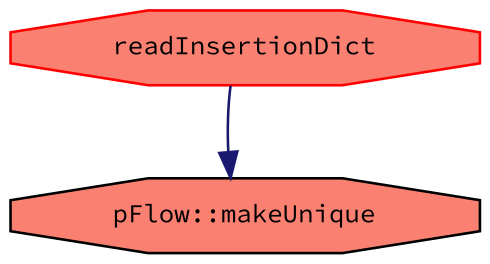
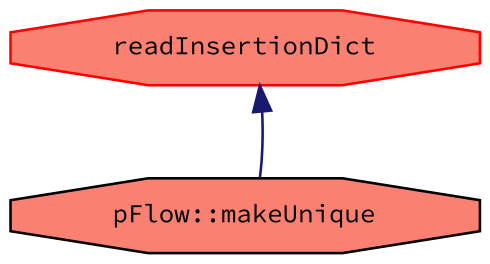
(228, 119) -> (262, 145)
